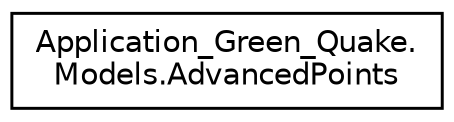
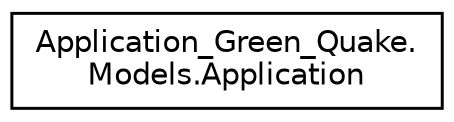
(227, 61) -> (227, 61)
